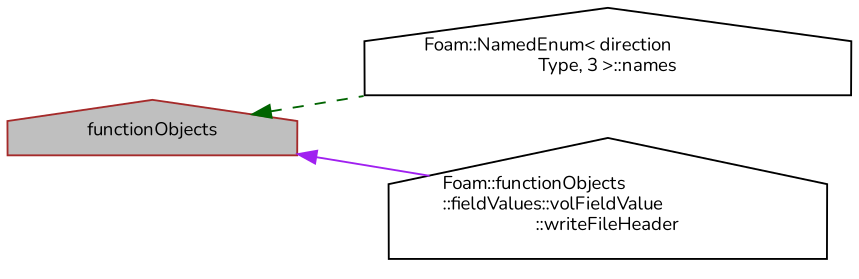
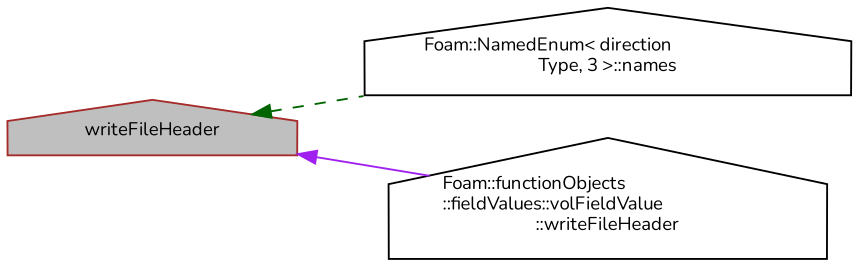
(152, 131) -> (152, 131)
